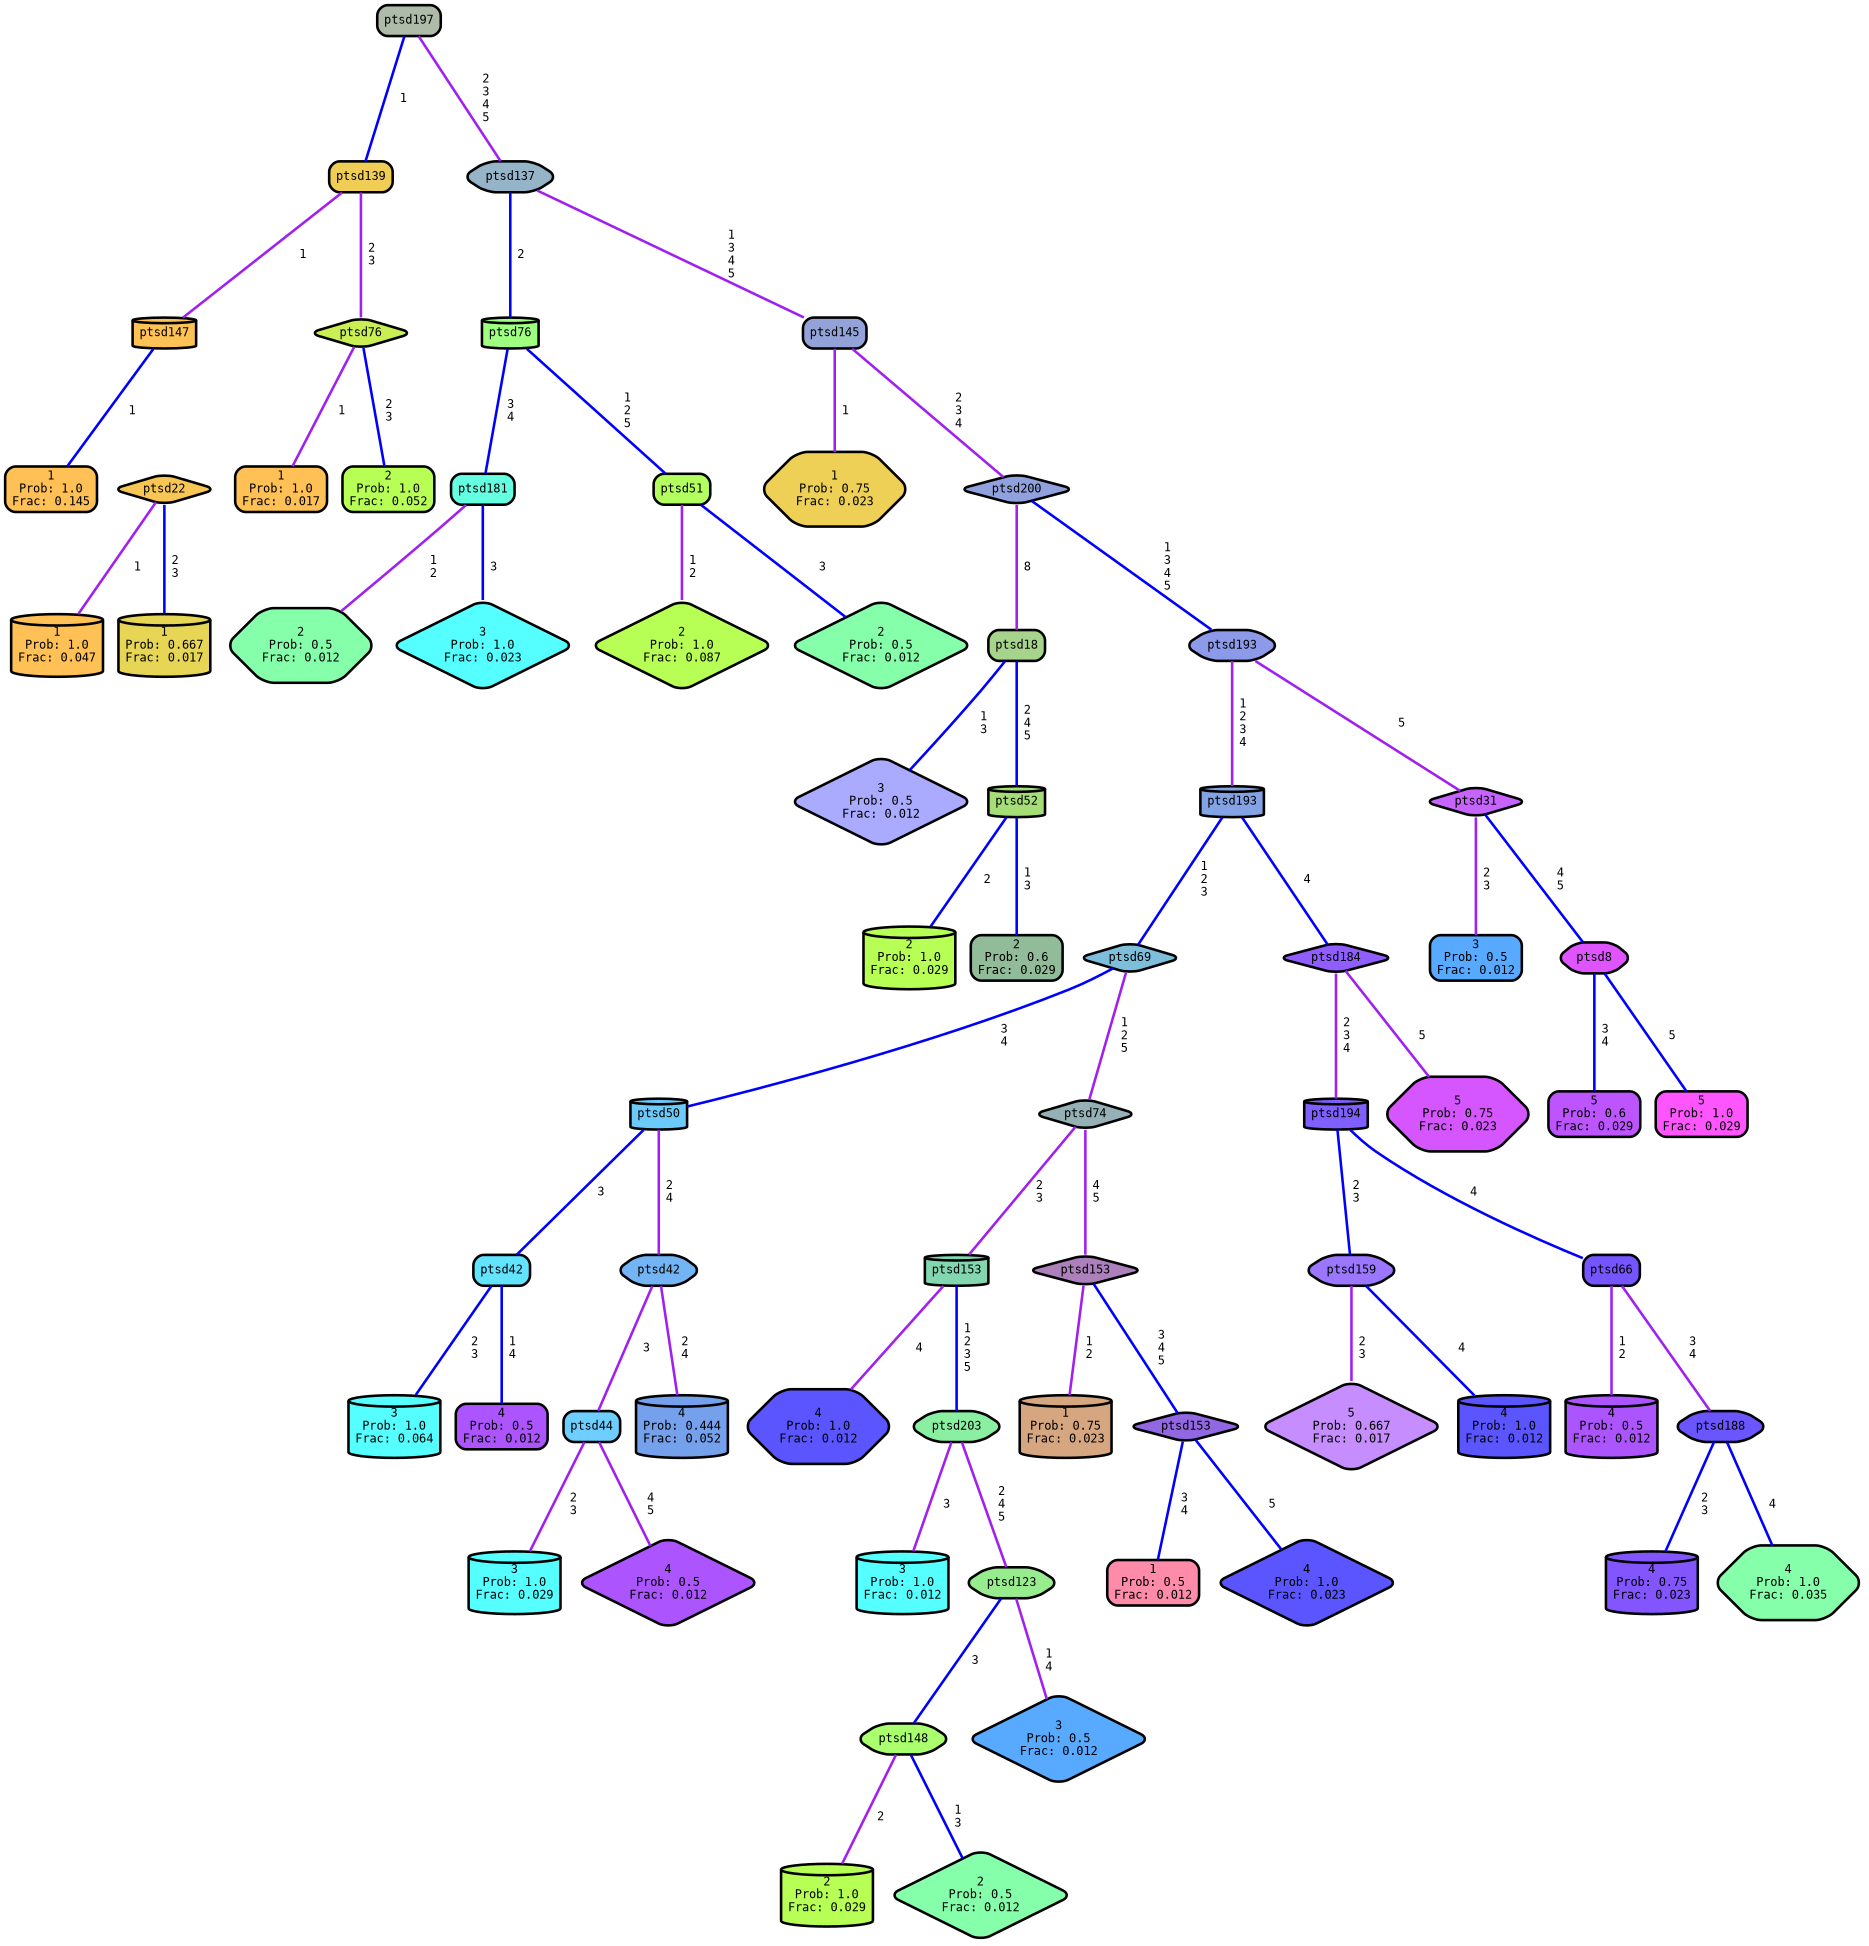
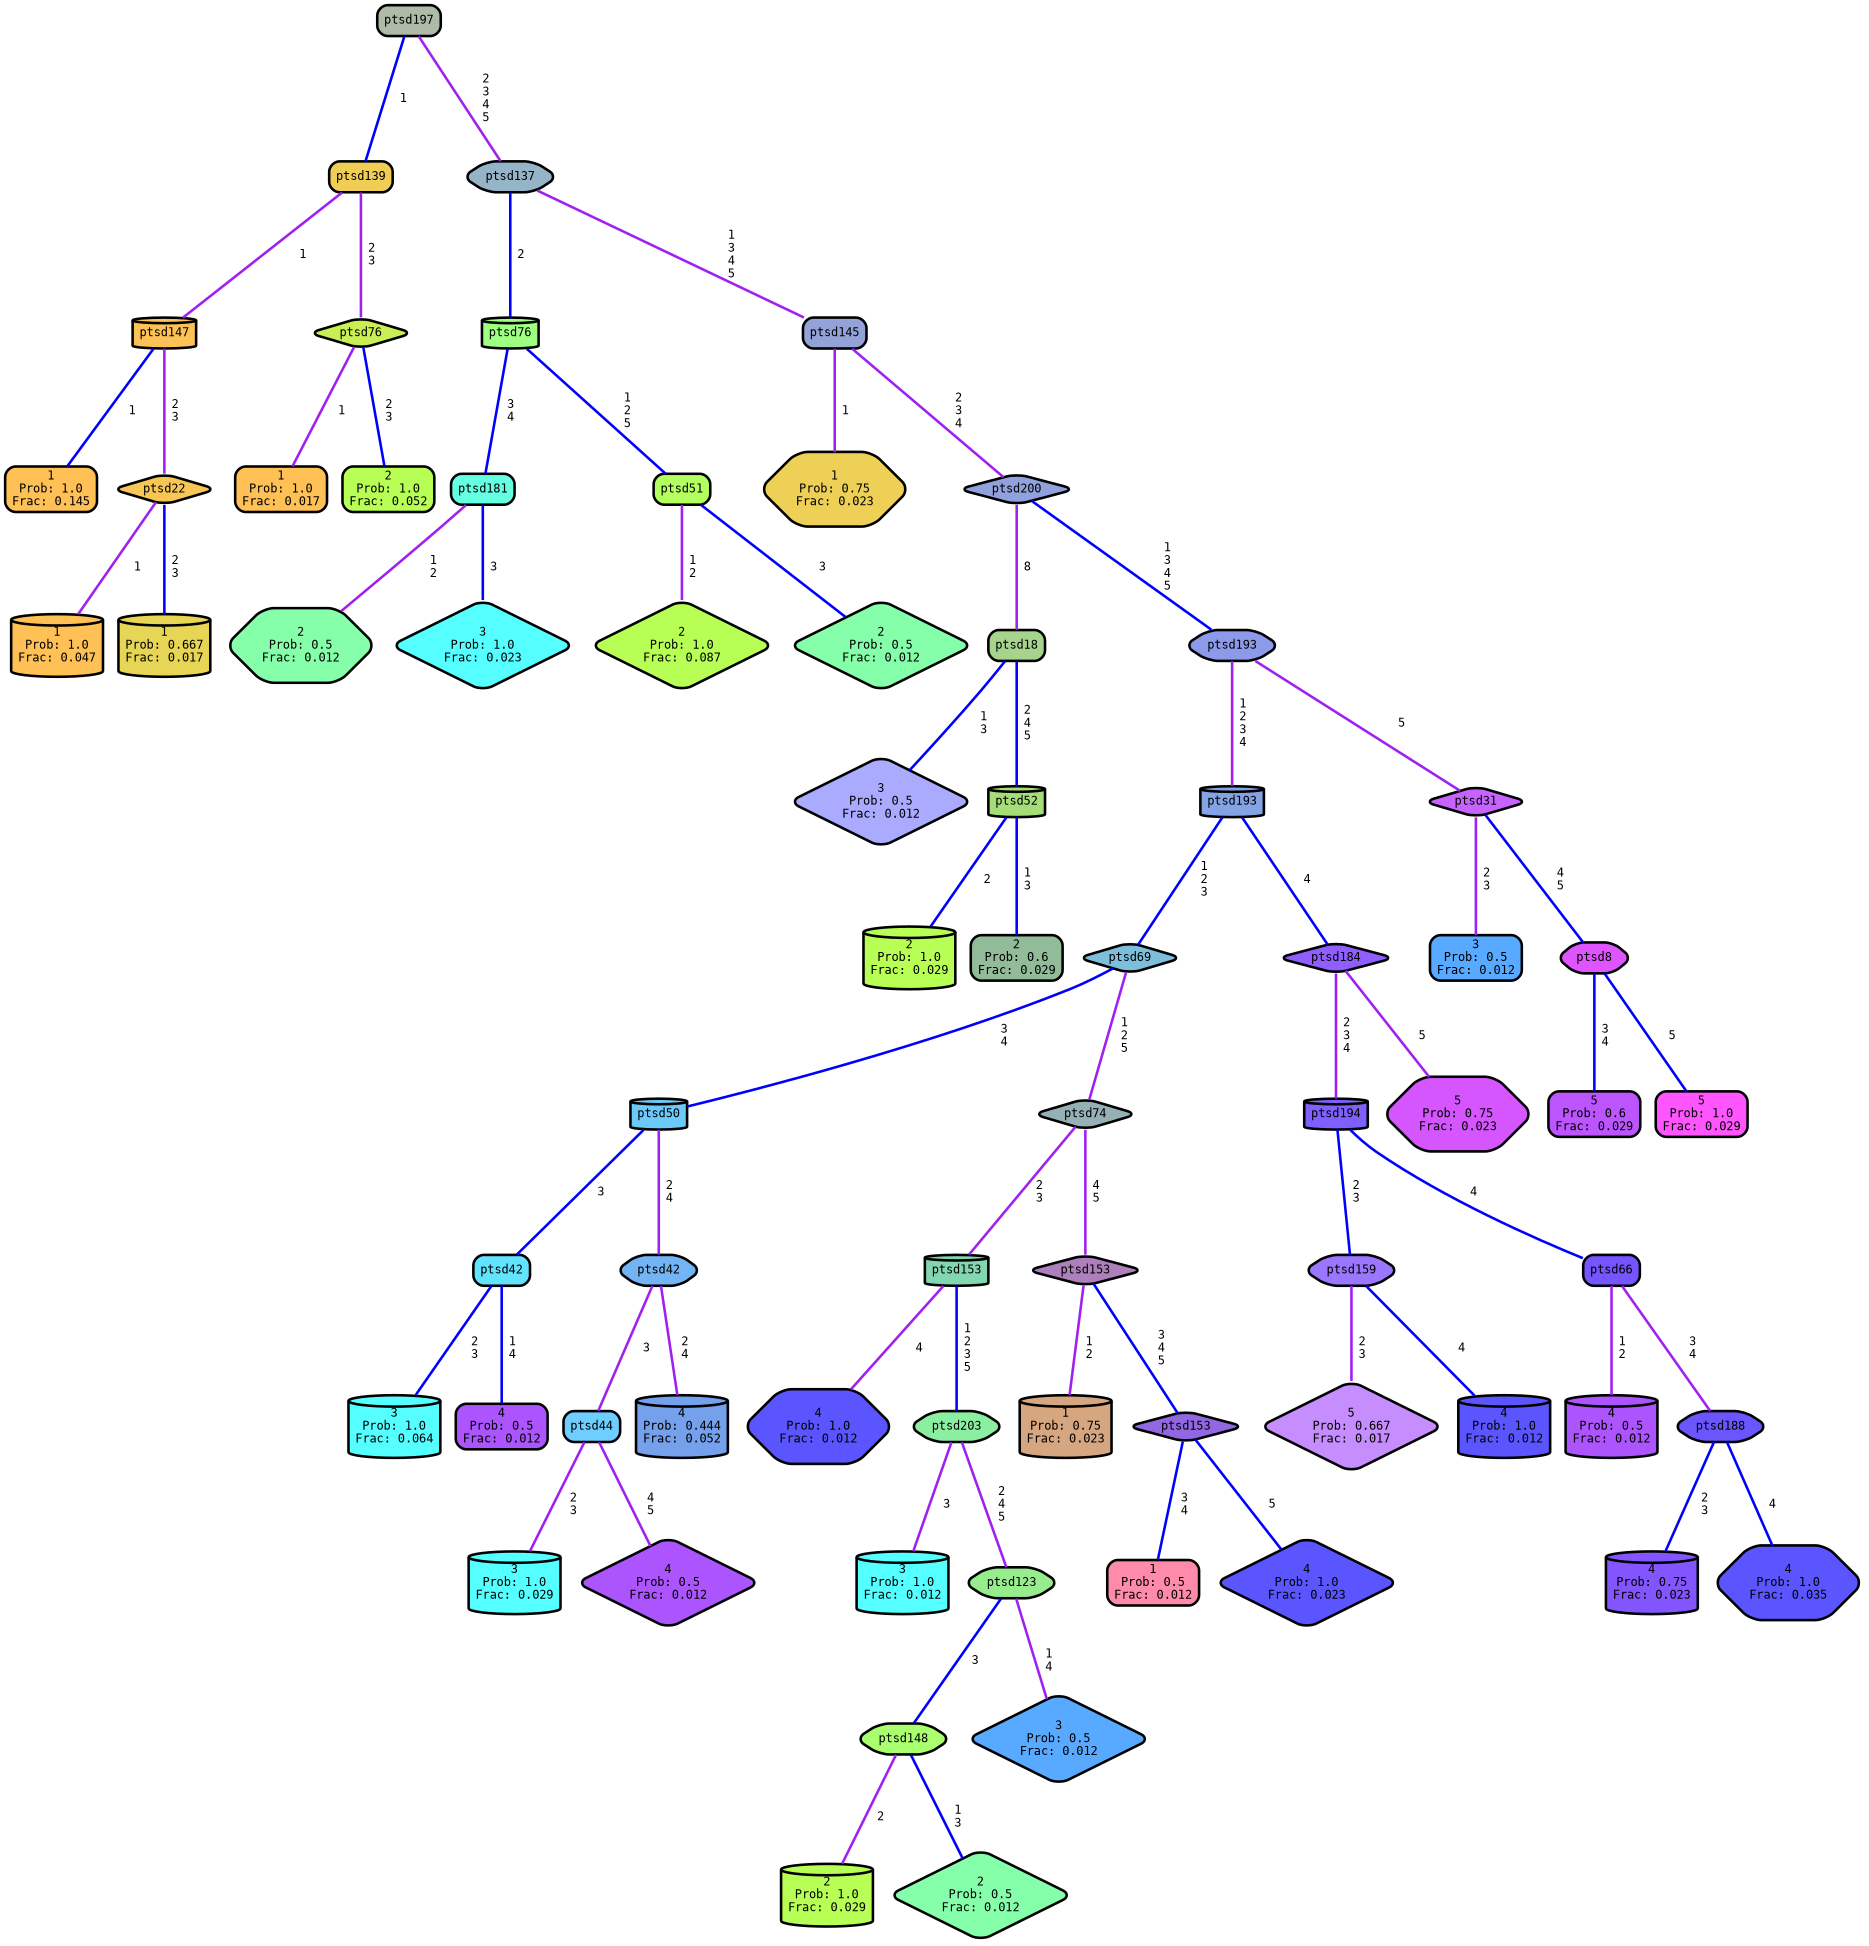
none -> (164, 411)
(1788, 1583) -> (1788, 1583)
